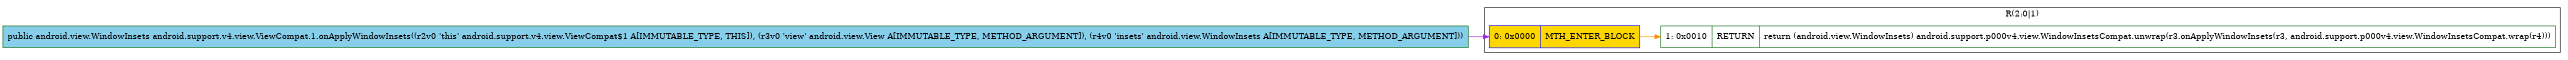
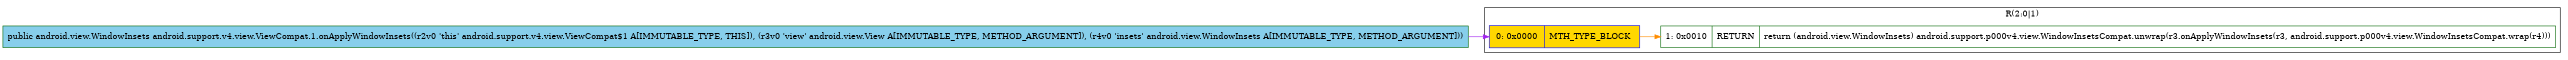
(1590, 36) -> (1590, 36)
